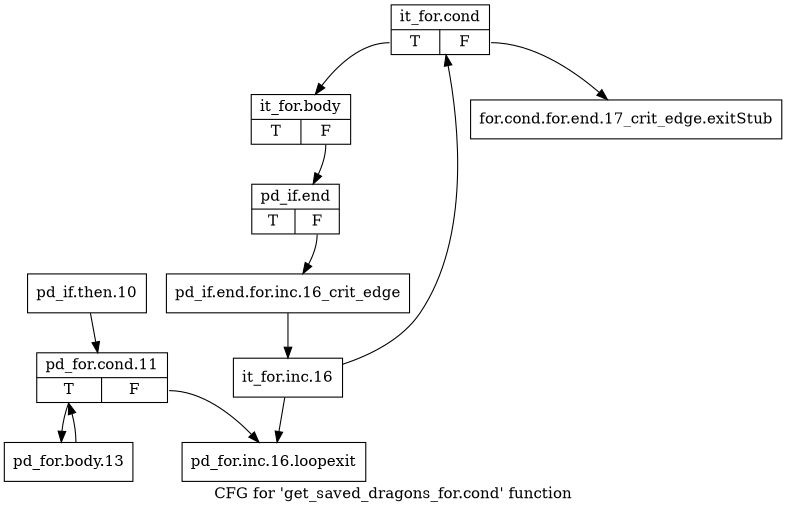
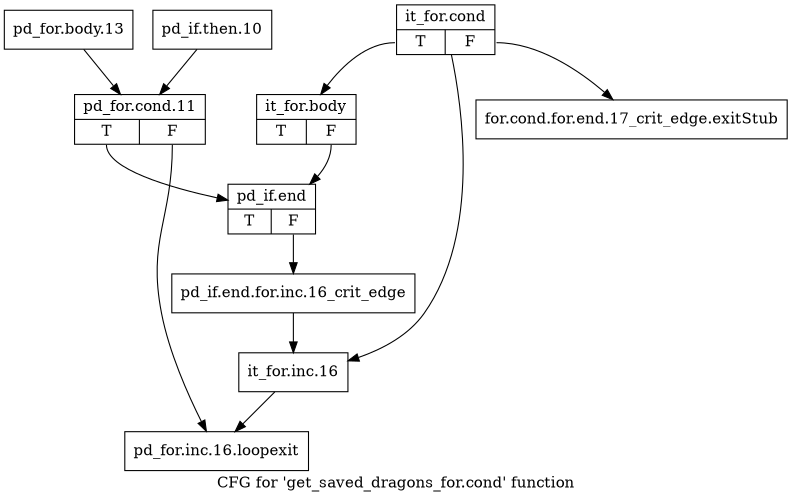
(450, 239) -> (457, 227)
(64, 417) -> (156, 181)
